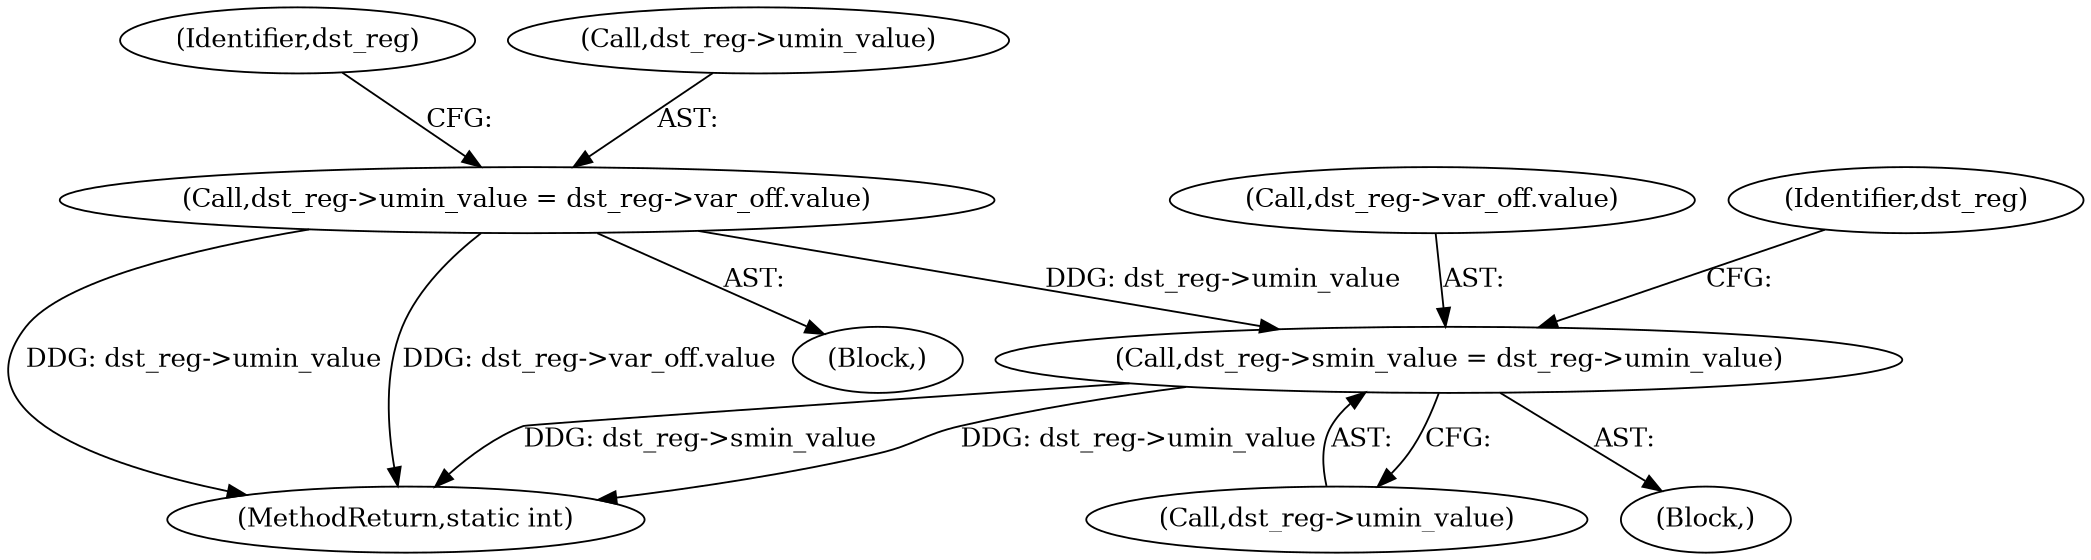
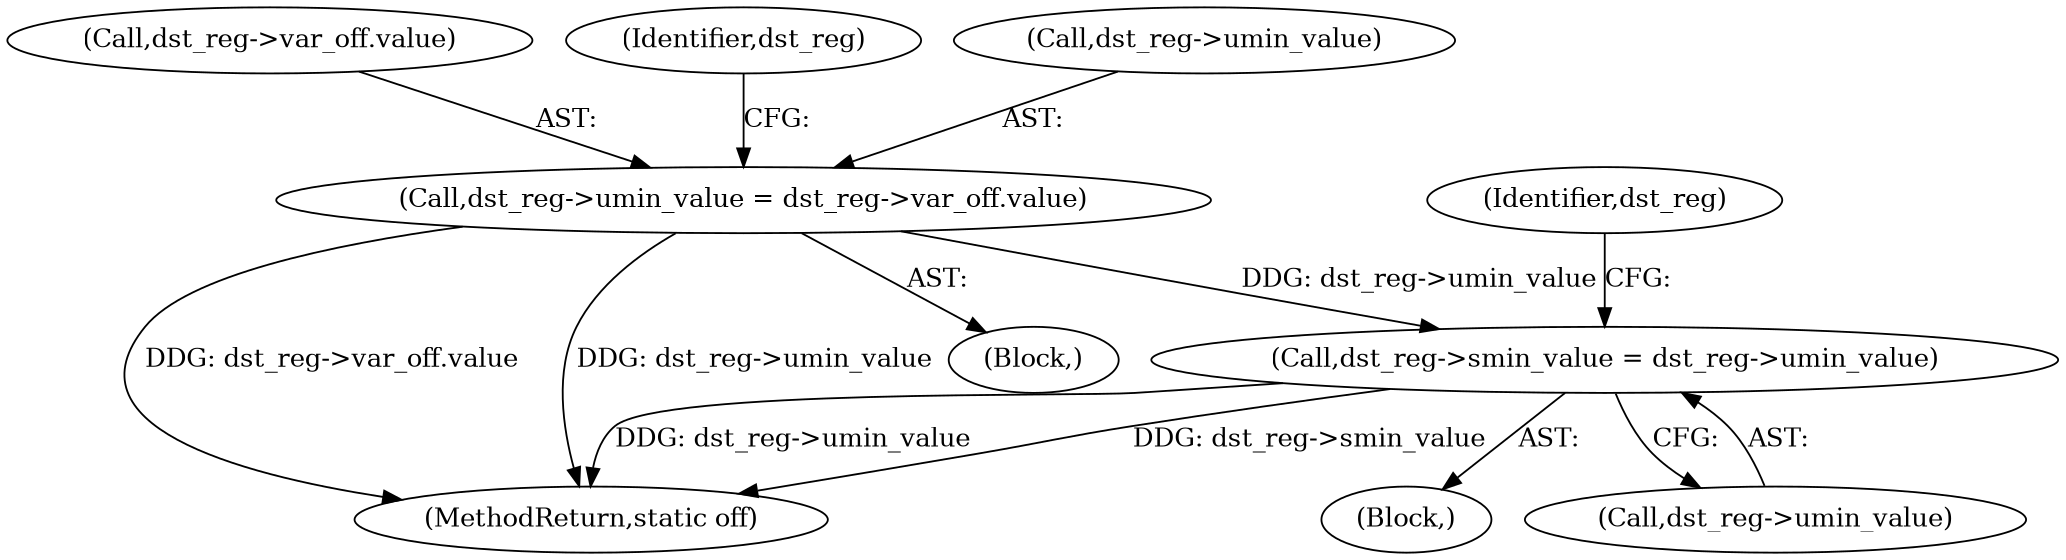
(1440, 271) -> (496, 117)
(406, 520) -> (591, 520)
